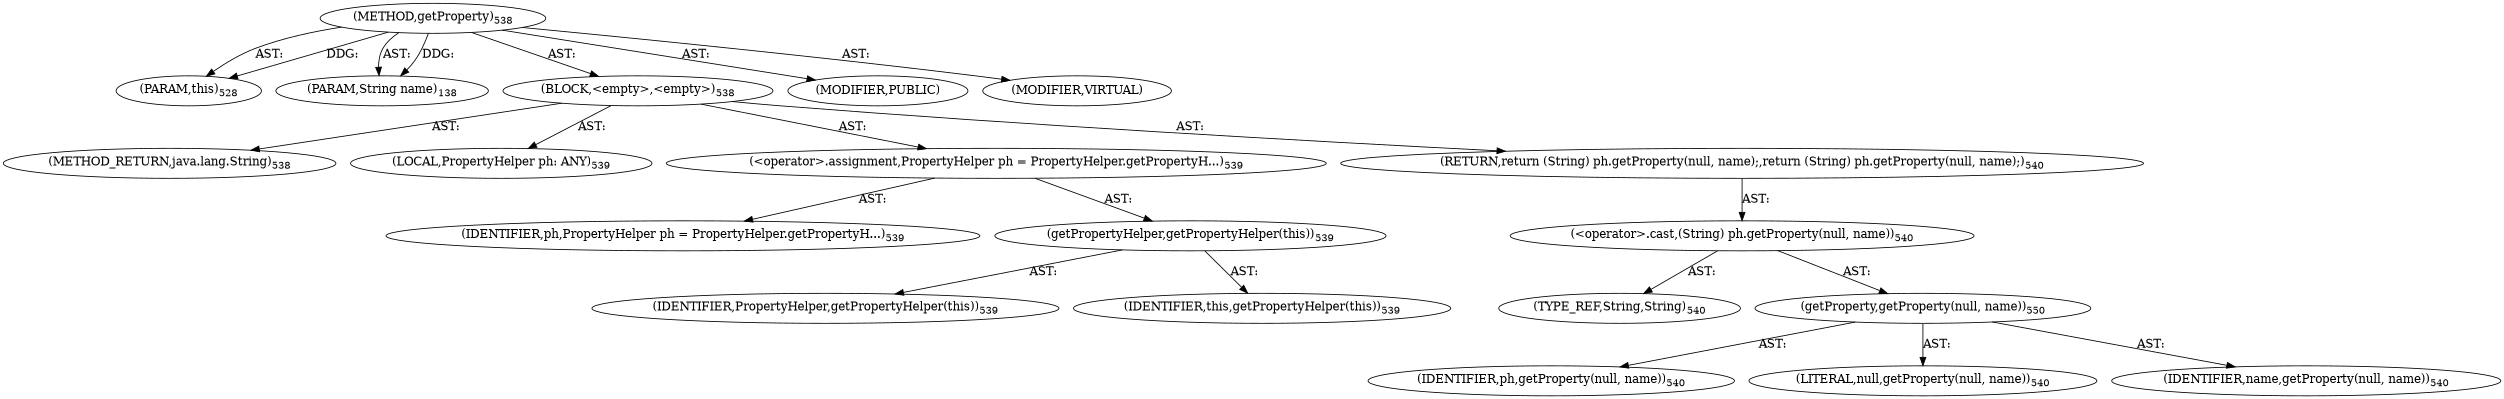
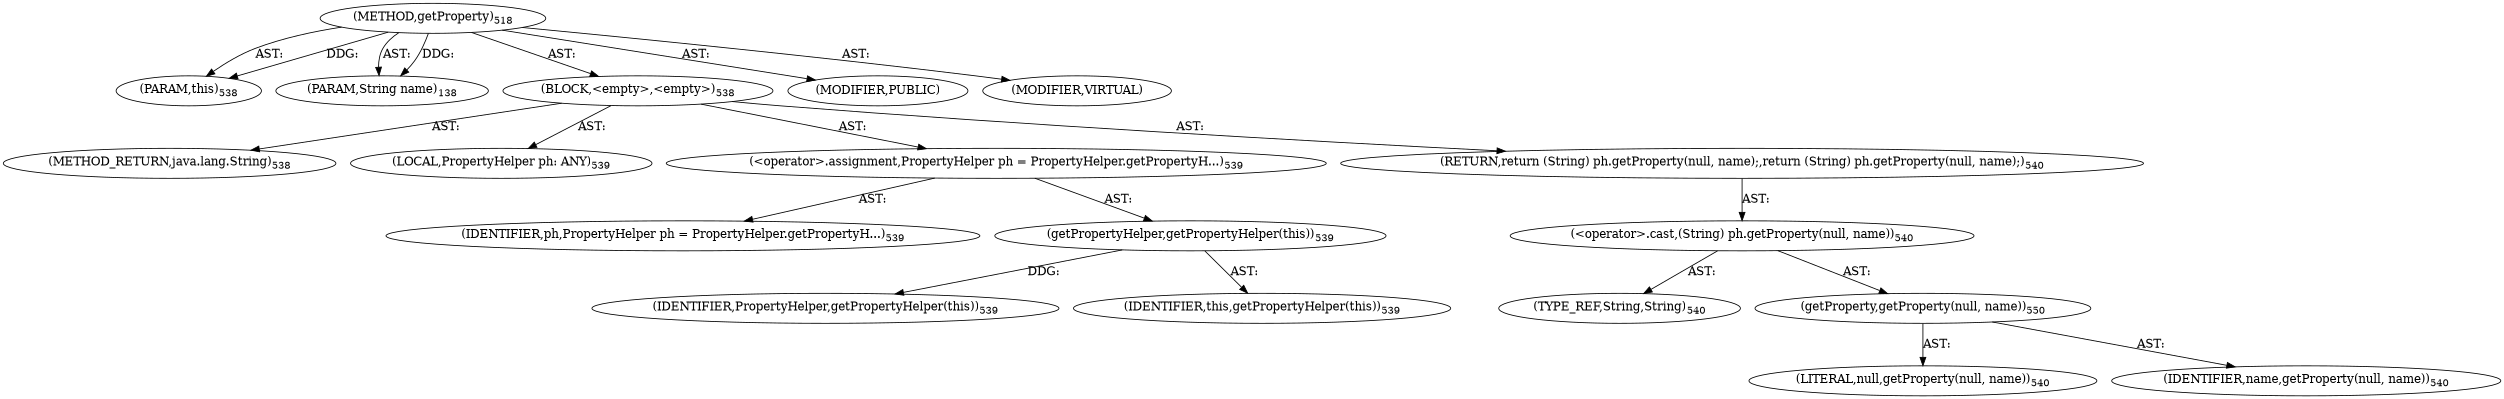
(503, 17) -> (503, 17)
(228, 90) -> (228, 90)
(1045, 272) -> (1045, 272)
(1551, 381) -> none
